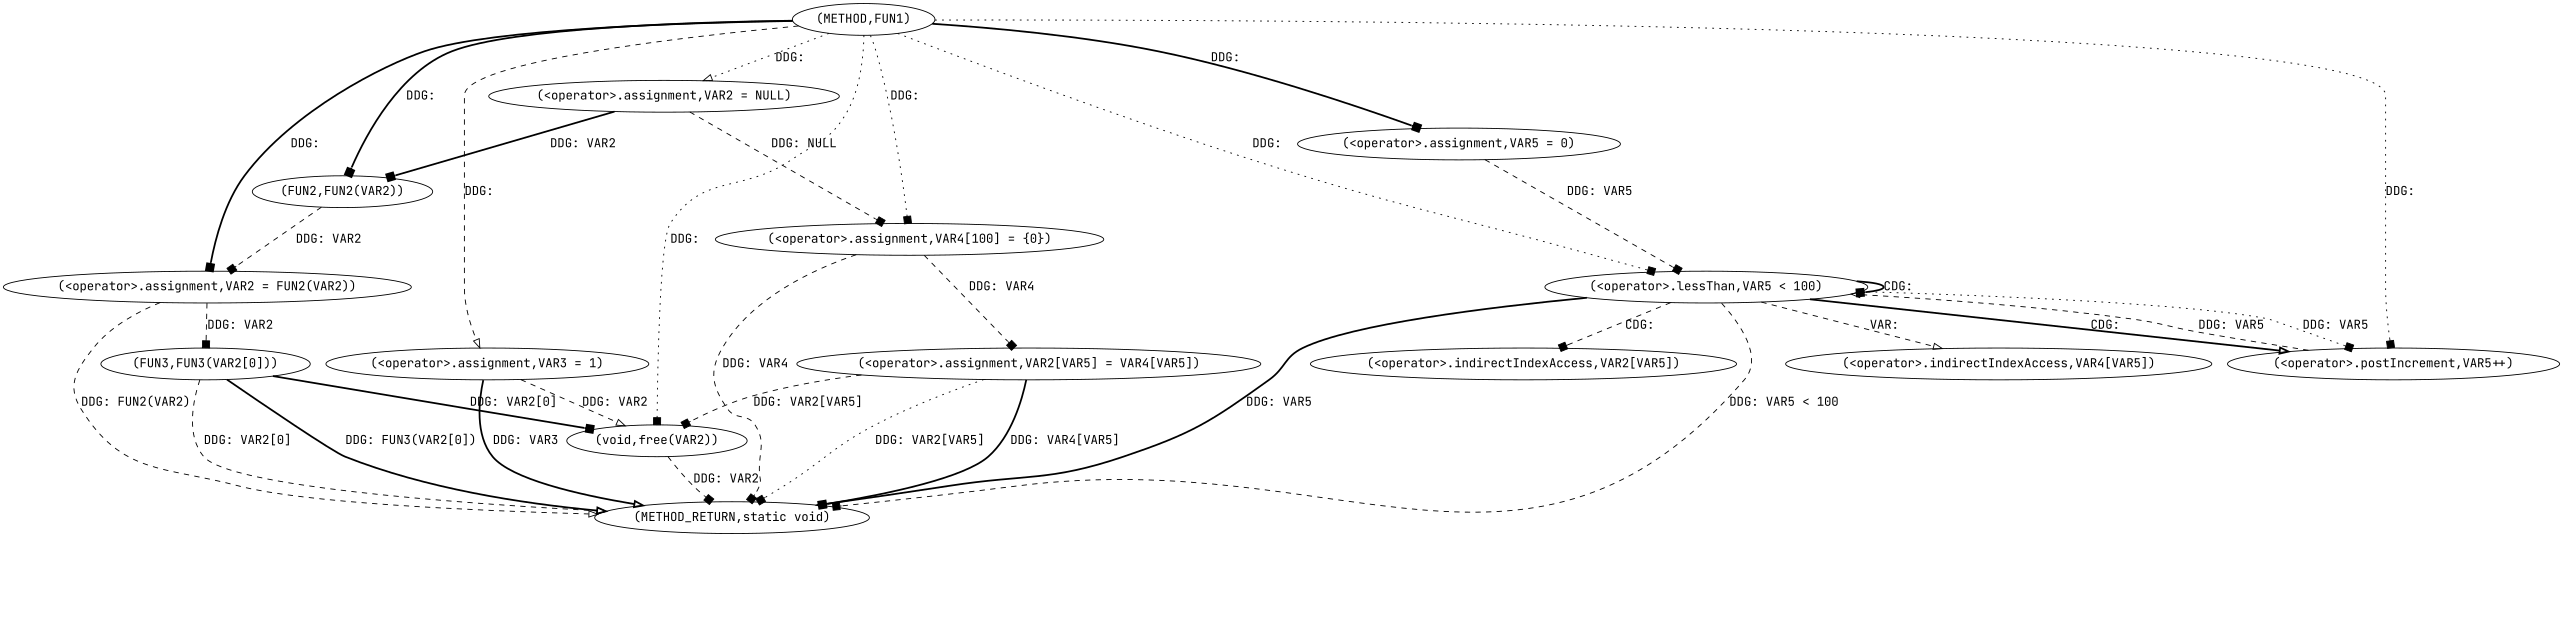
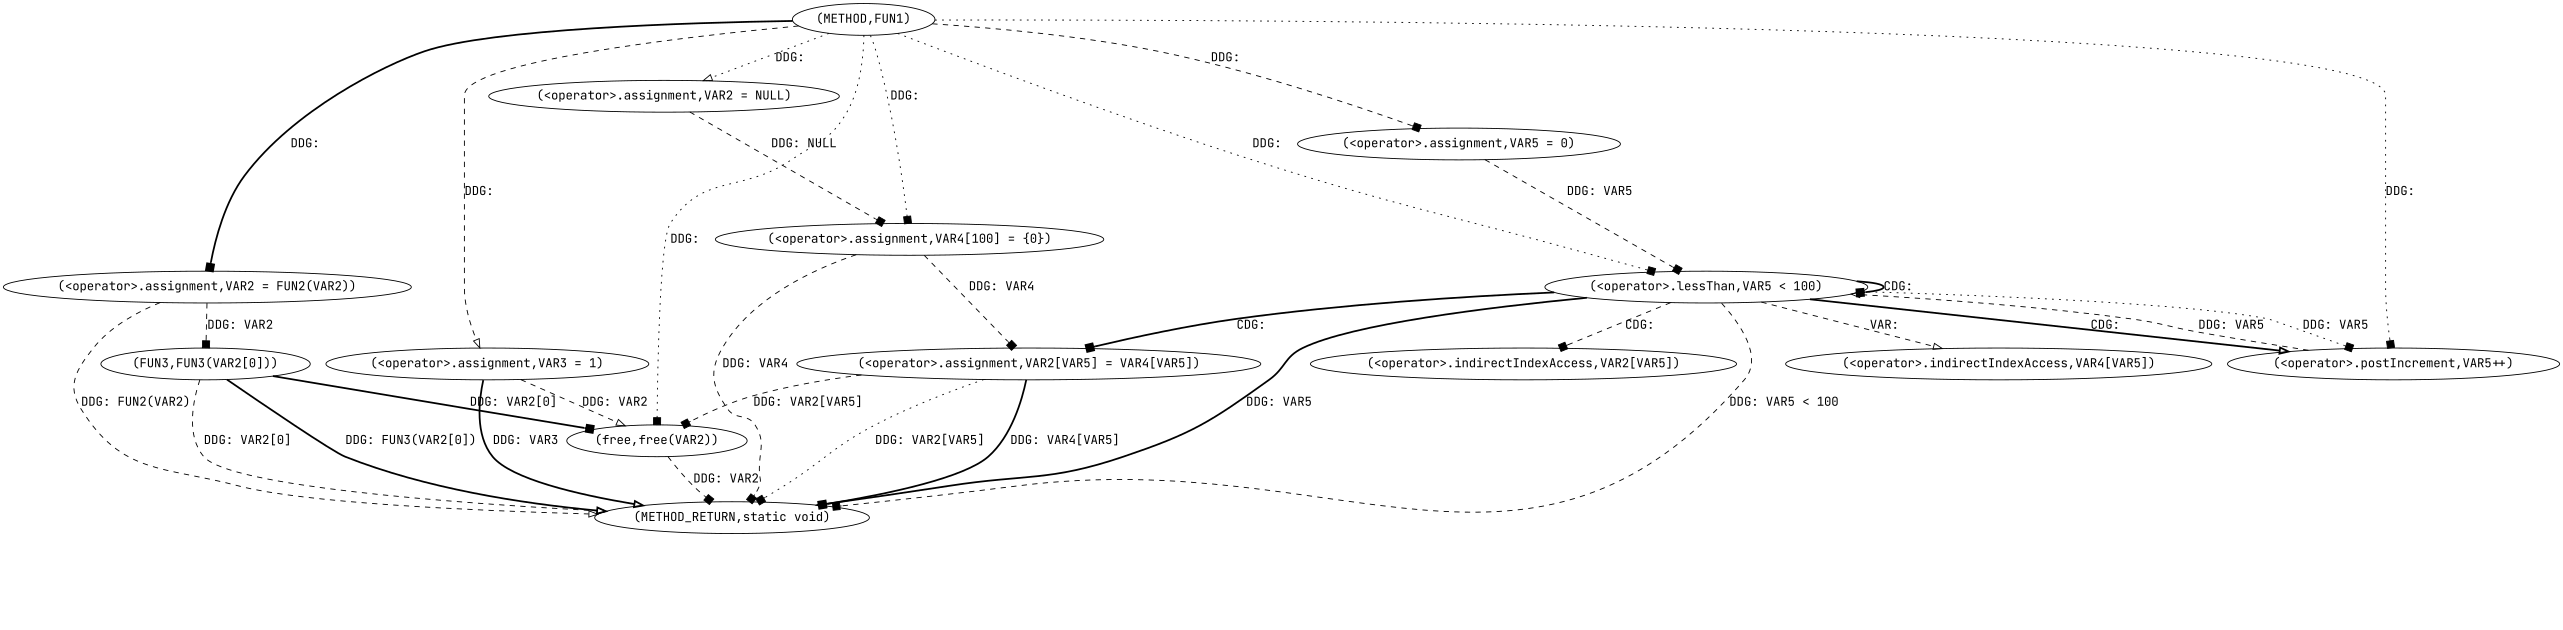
(1176, 55) -> (1176, 55)
(342, 192) -> none
none -> (1323, 309)
(657, 441) -> (657, 441)
